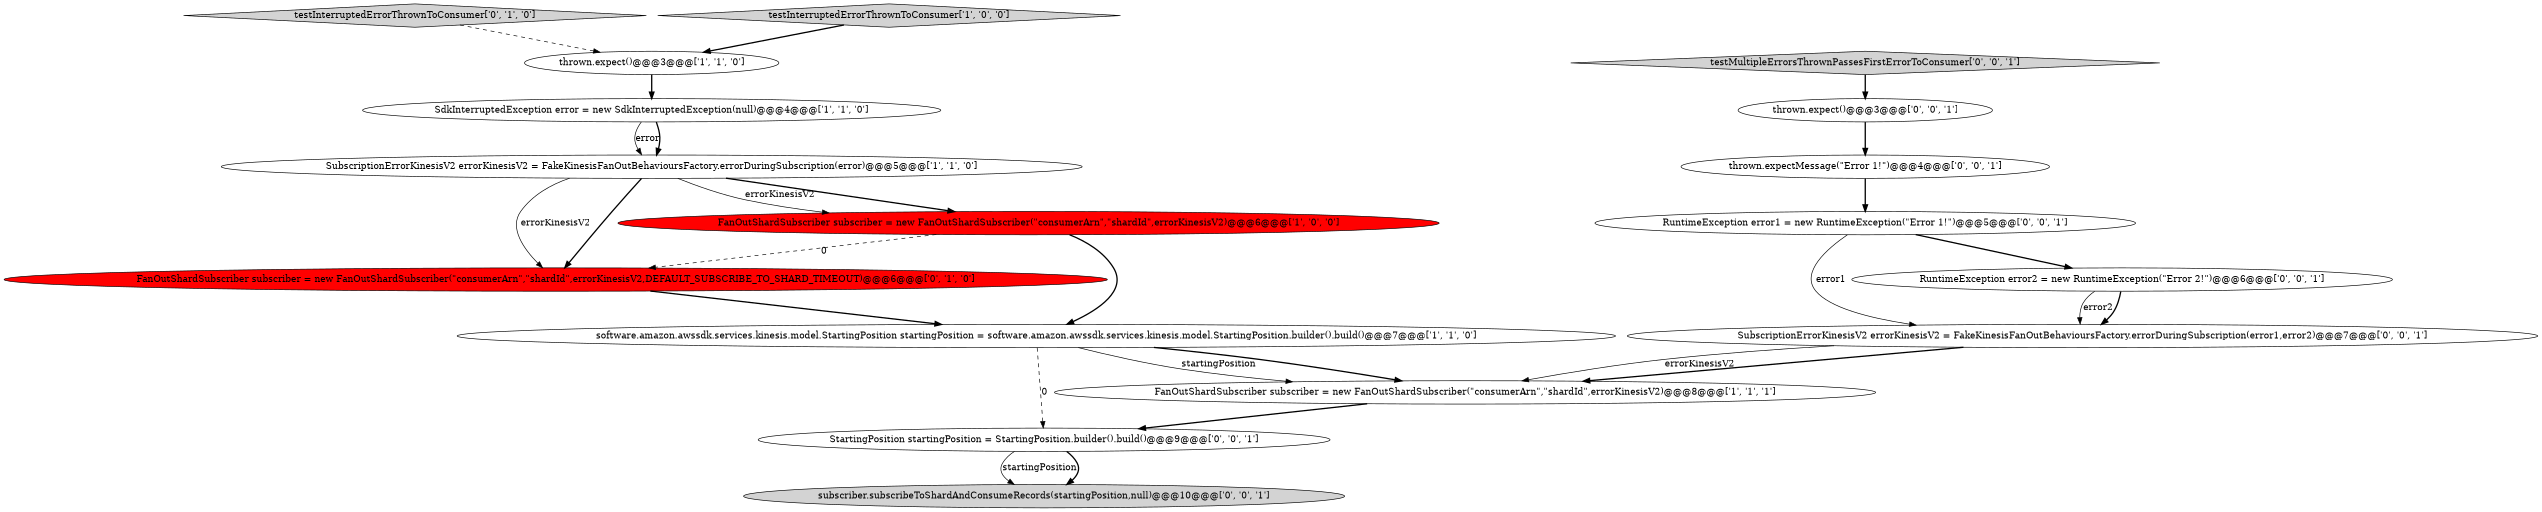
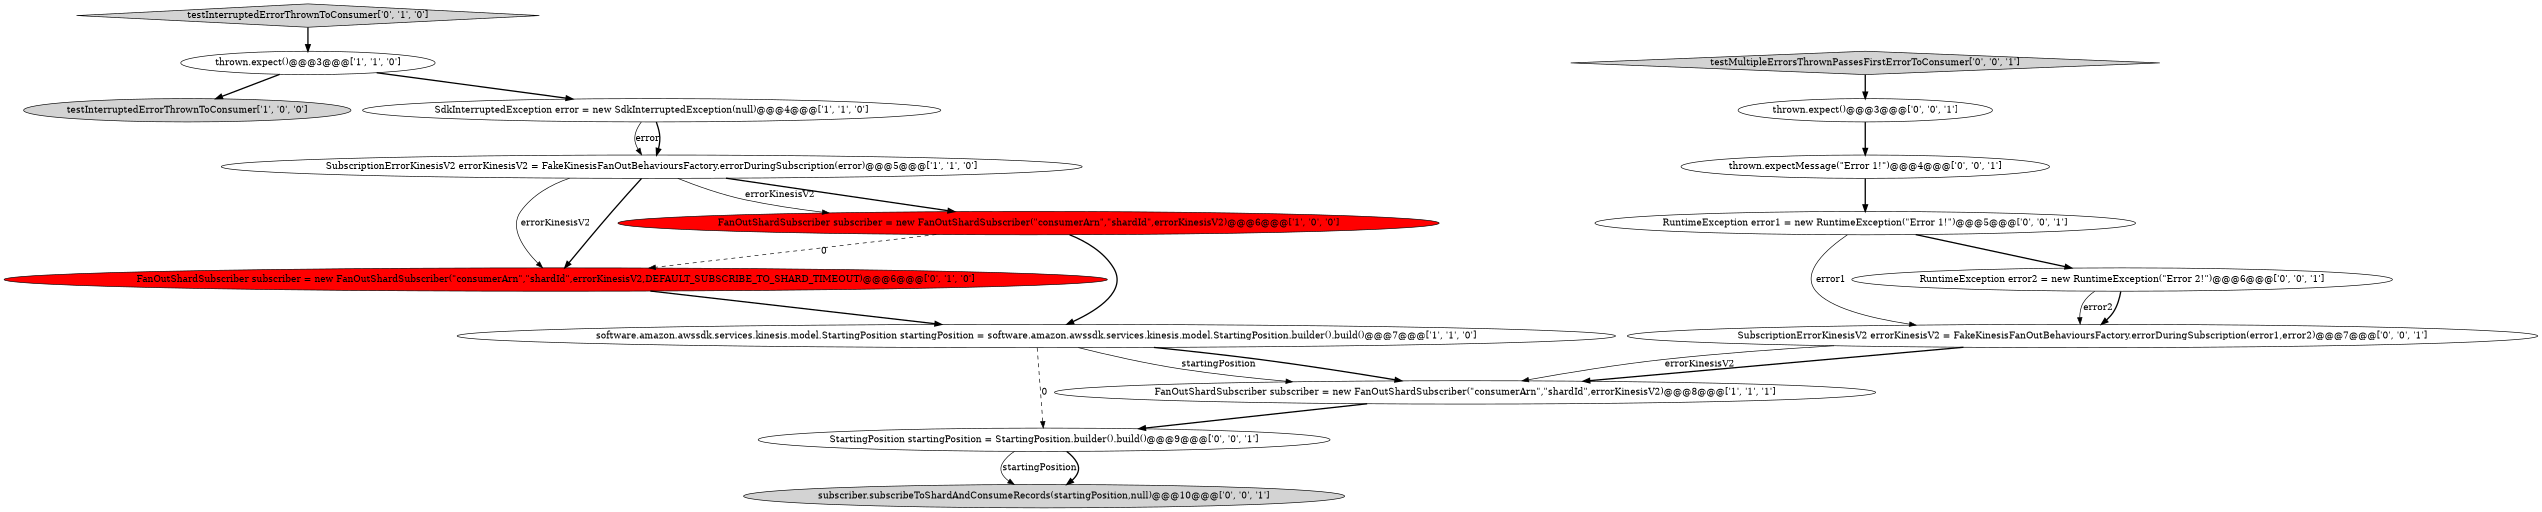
(889, 16) -> (187, 110)
(527, 38) -> (308, 36)
(777, 38) -> (251, 85)
